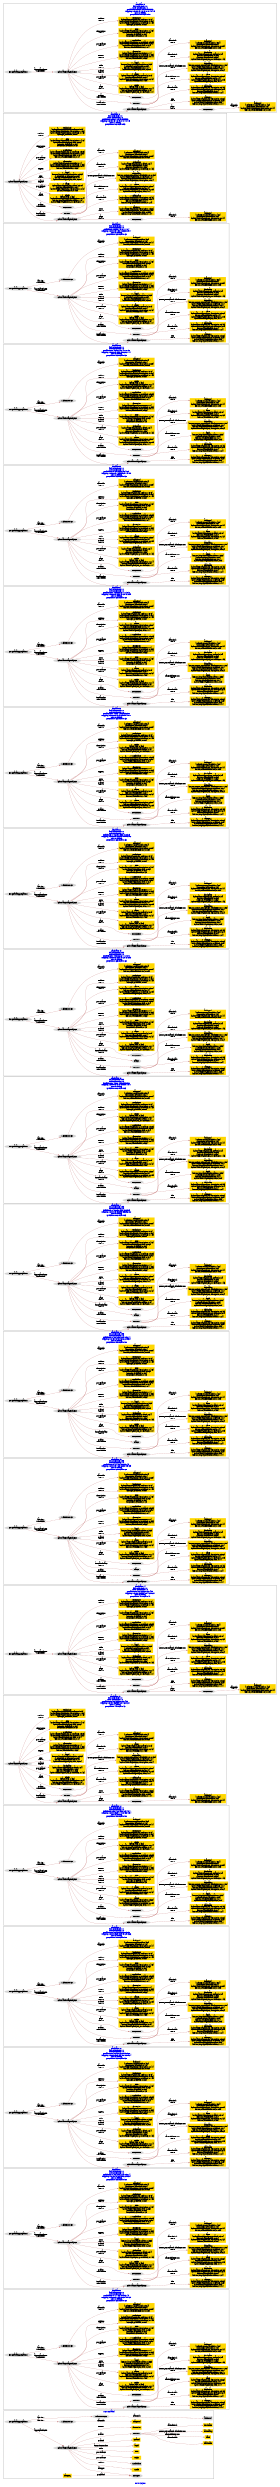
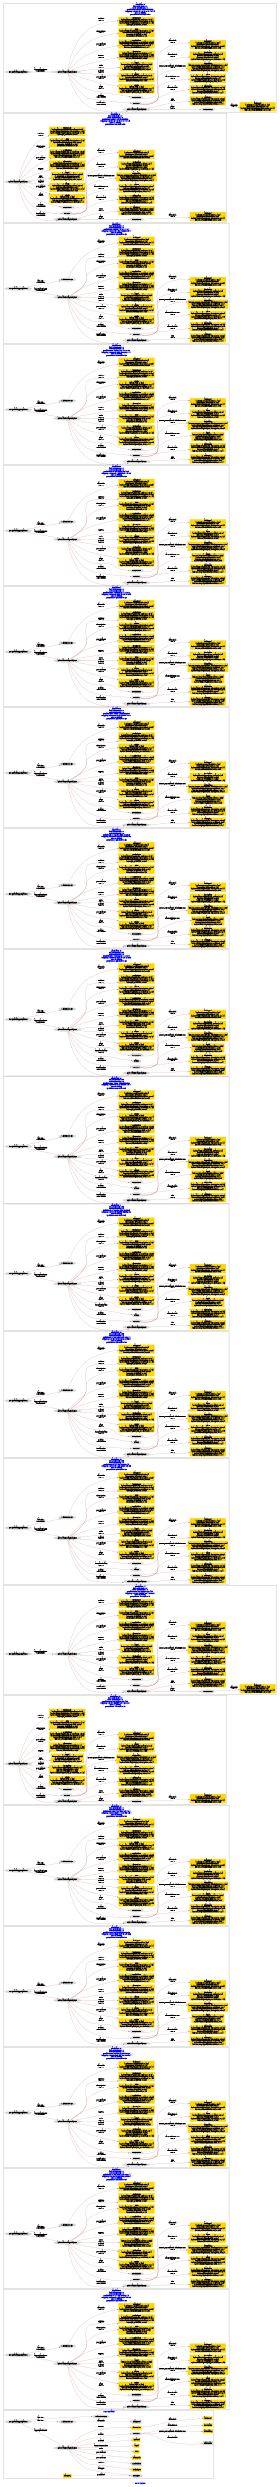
(156, 2417) -> (172, 2422)
(208, 2418) -> (208, 2418)
(137, 2422) -> (137, 2422)
(208, 2437) -> none
(208, 2443) -> (208, 2443)
(137, 2458) -> (137, 2458)
(137, 2470) -> (137, 2470)
